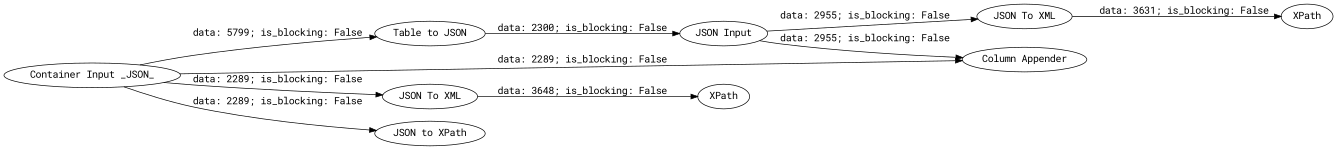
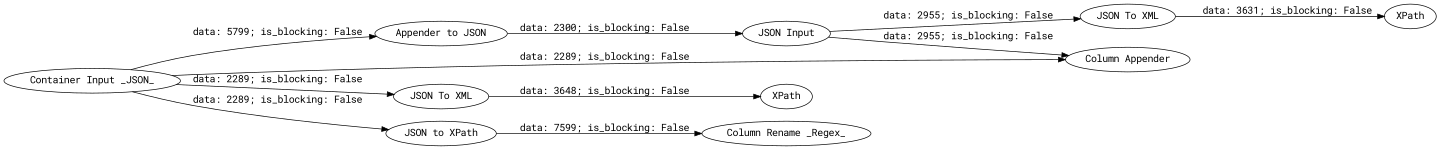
(430, 34) -> (441, 34)
none -> (786, 134)
